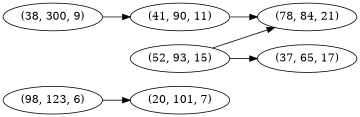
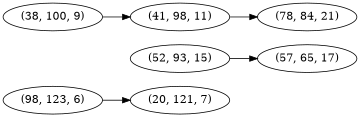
(53, 17) -> (53, 17)
(180, 17) -> (180, 17)
(240, 39) -> none
(307, 59) -> (307, 59)
(180, 100) -> (180, 100)
